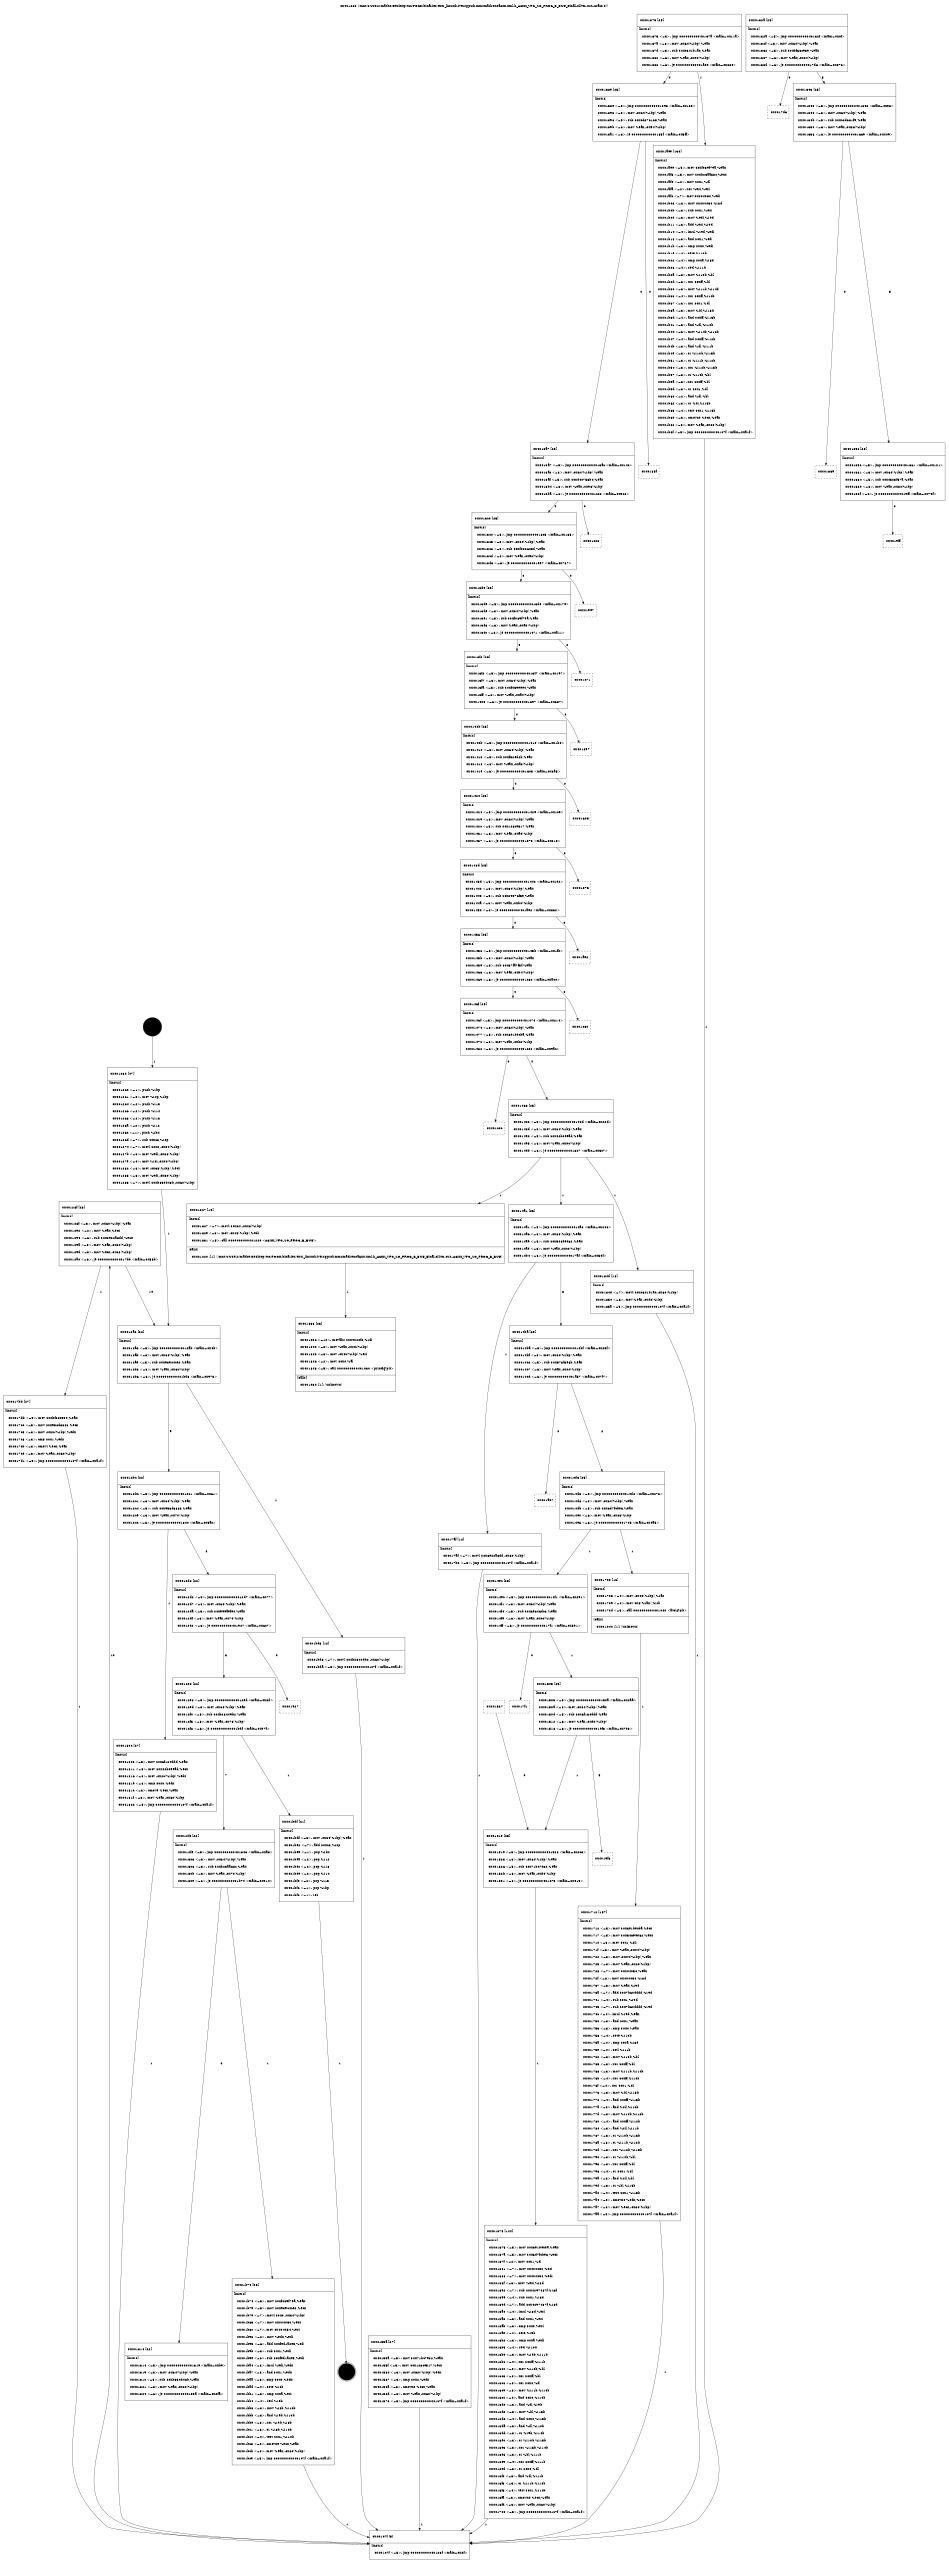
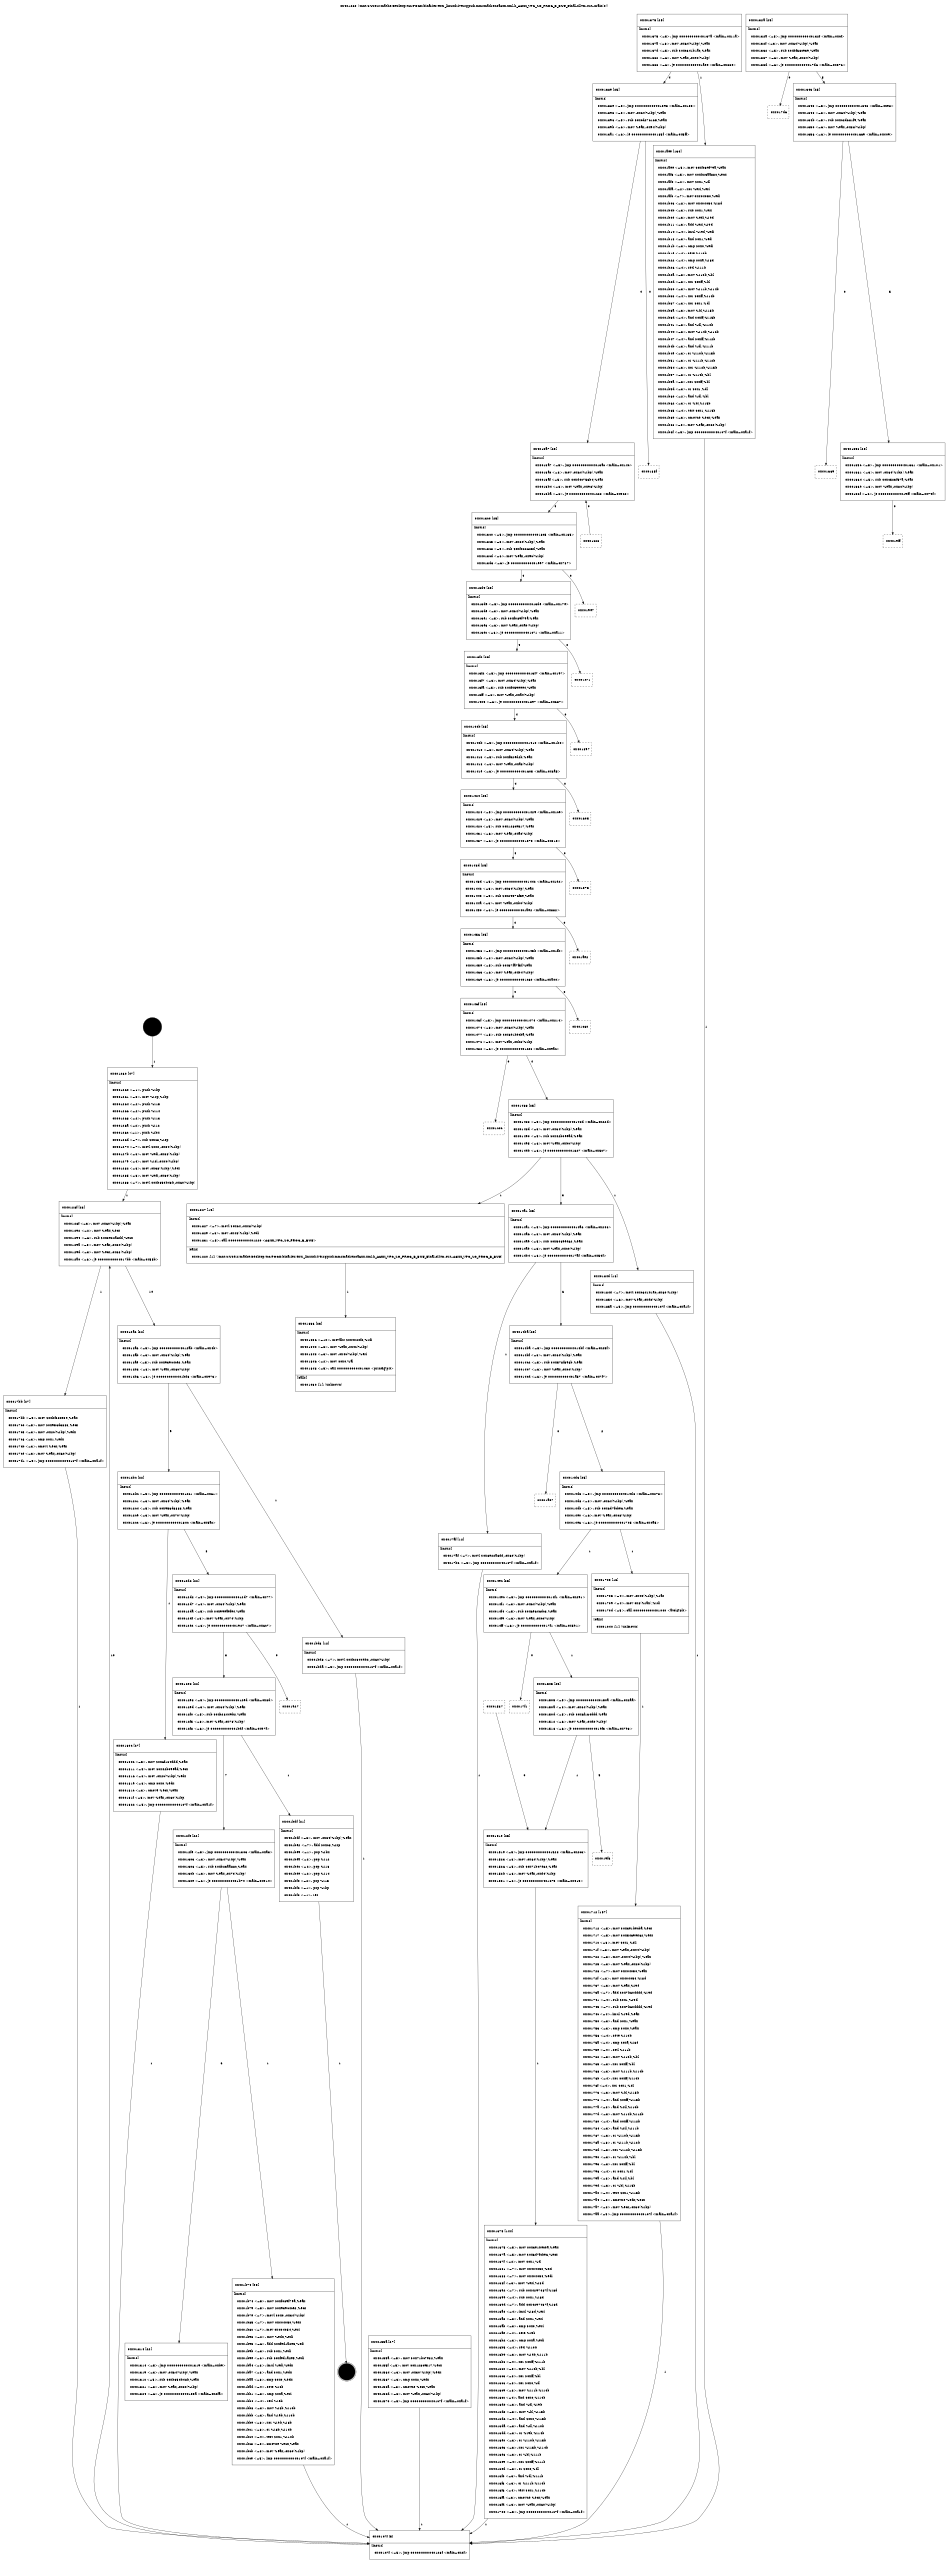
(584, 517) -> (588, 519)
(563, 1195) -> (563, 1195)
(166, 1256) -> (126, 1194)
